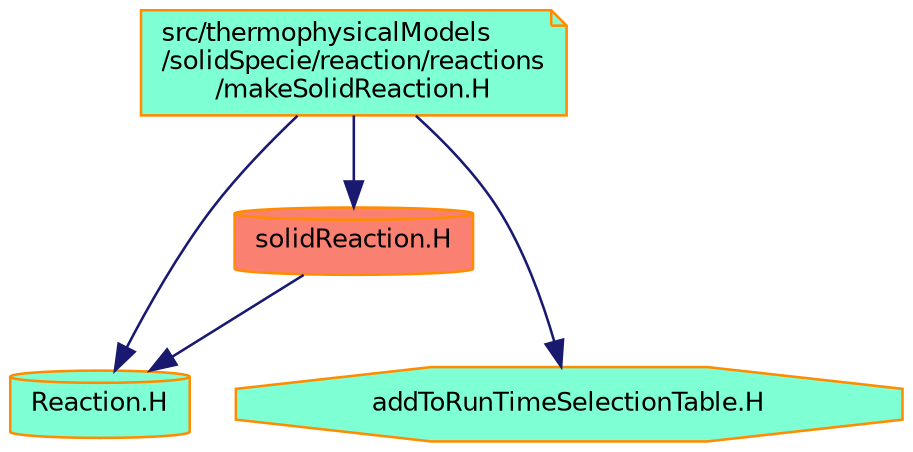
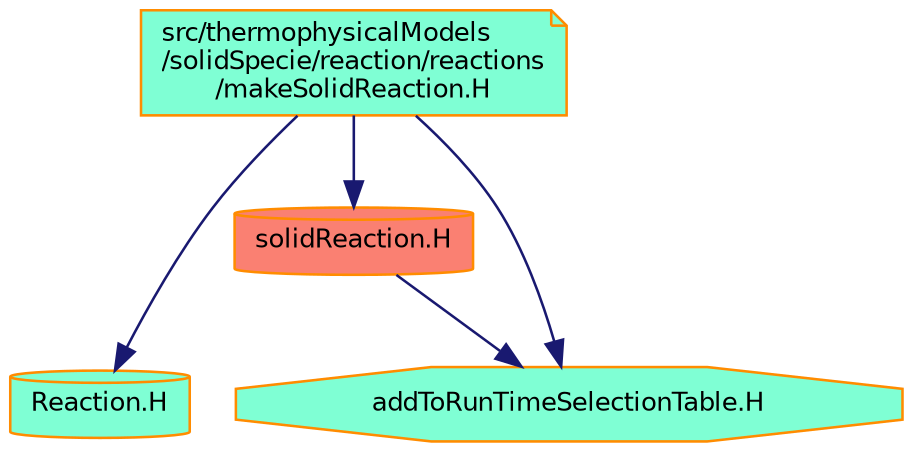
(238, 316) -> (448, 313)
